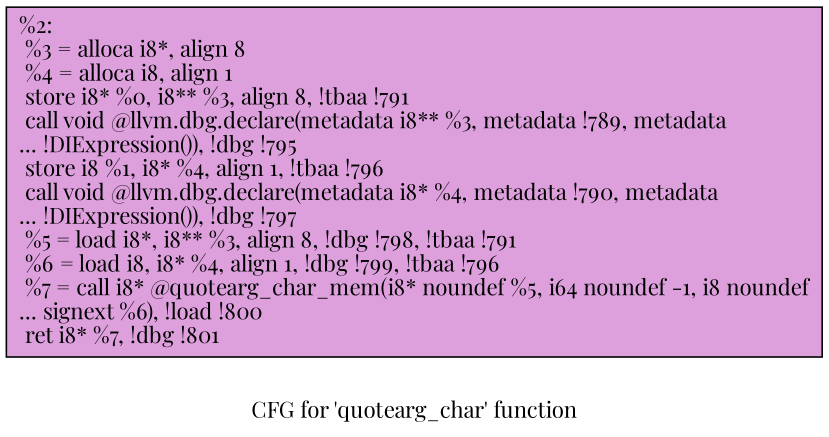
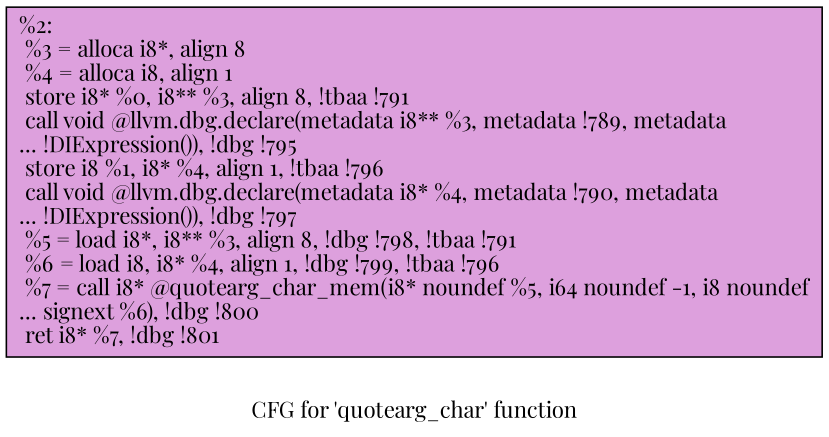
(142, 312) -> (139, 312)
